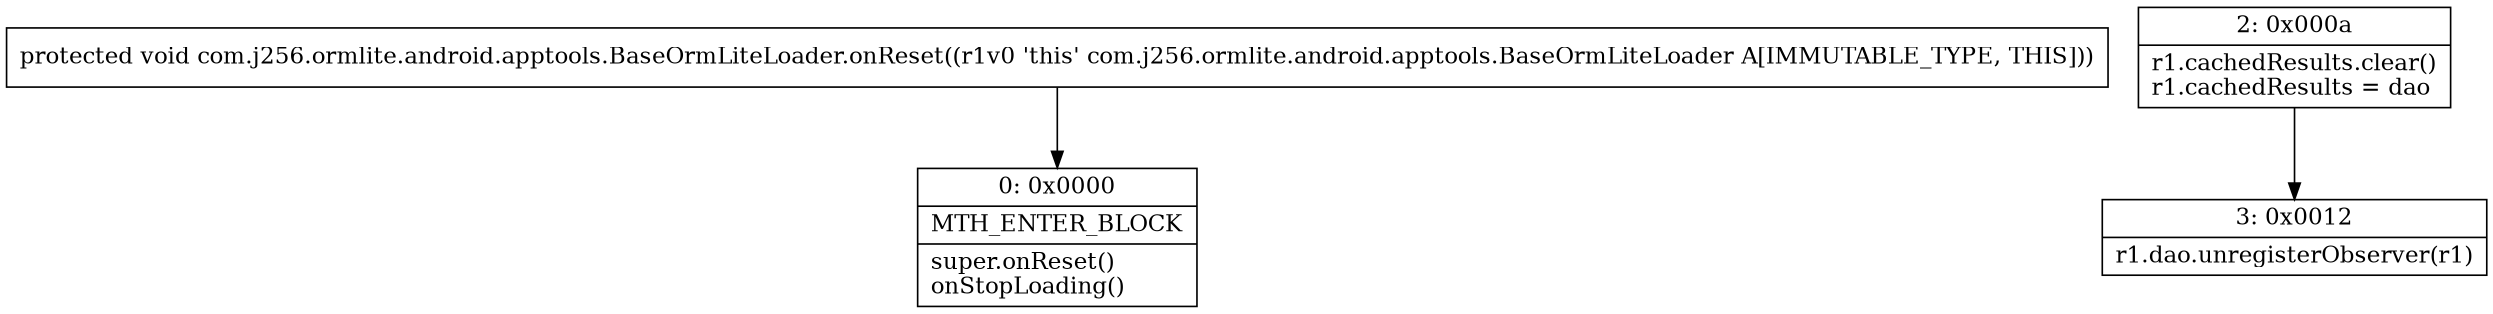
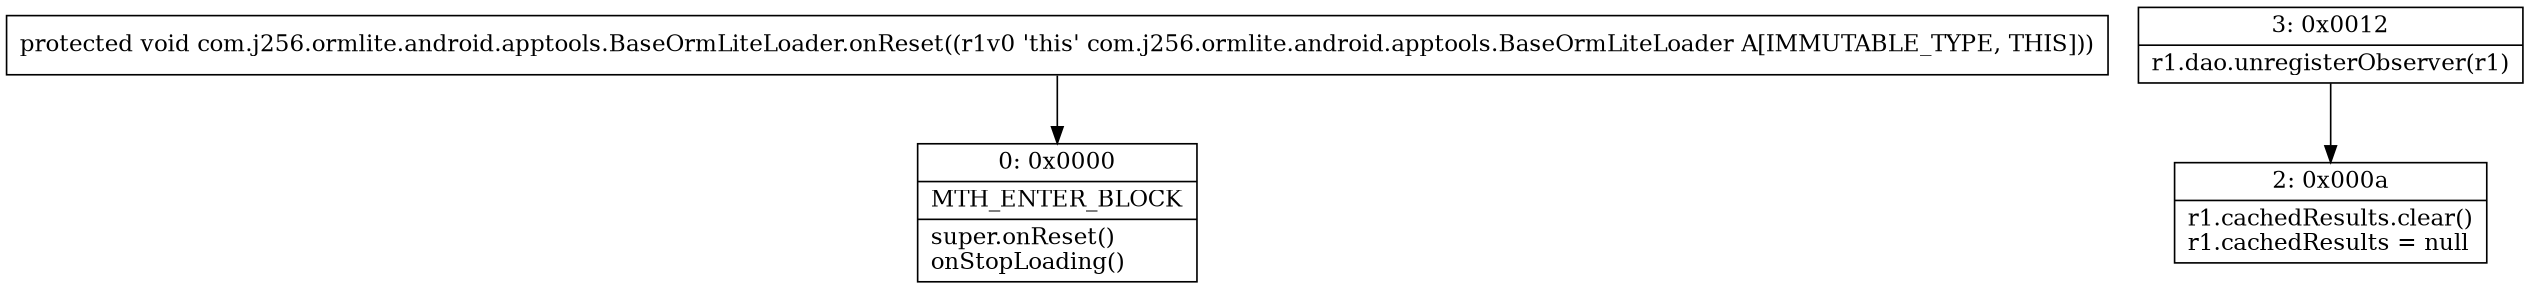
(2291, 88) -> (2329, 243)
(2295, 145) -> (2331, 114)
